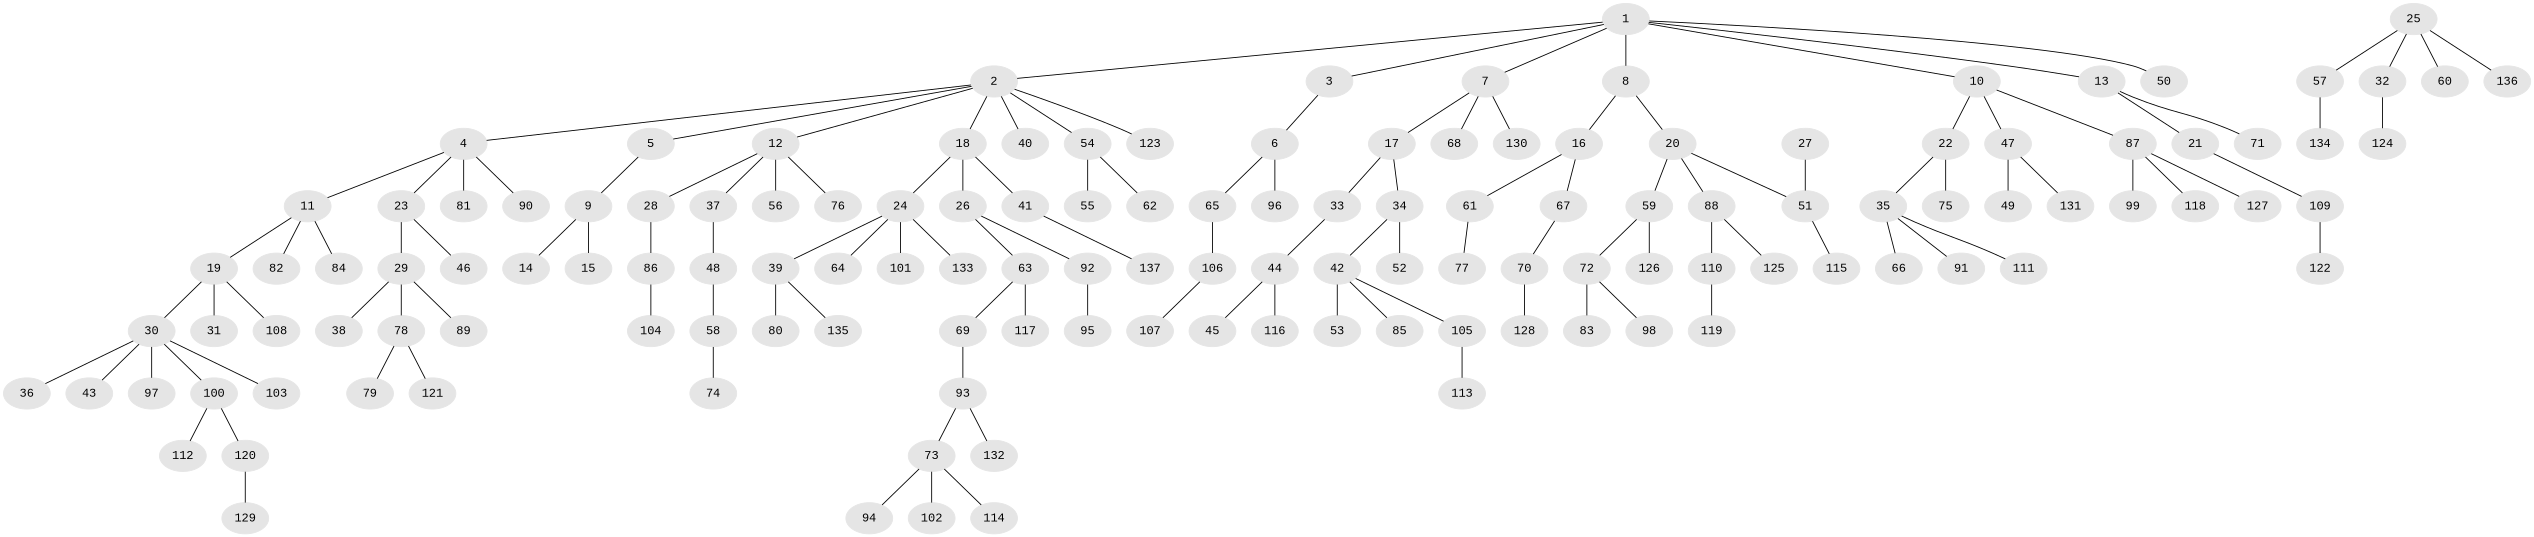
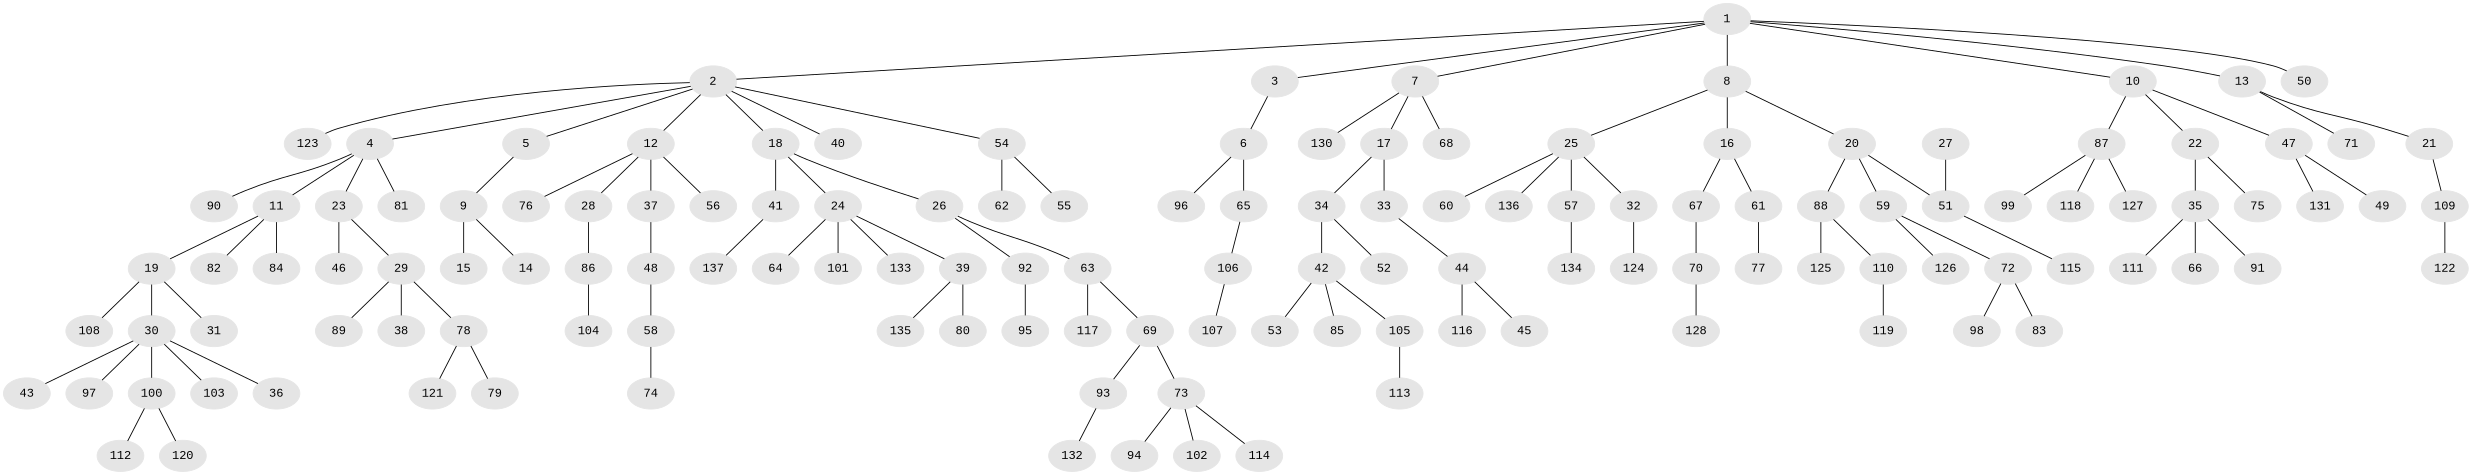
none -> (1649, 113)
(947, 425) -> (1166, 362)
(245, 518) -> none
